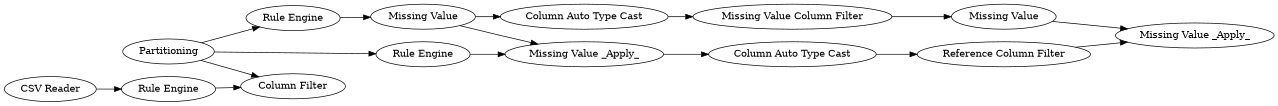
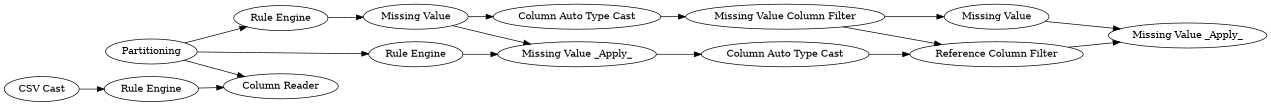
none -> (889, 35)
(293, 86) -> (281, 86)
(50, 89) -> (42, 89)
